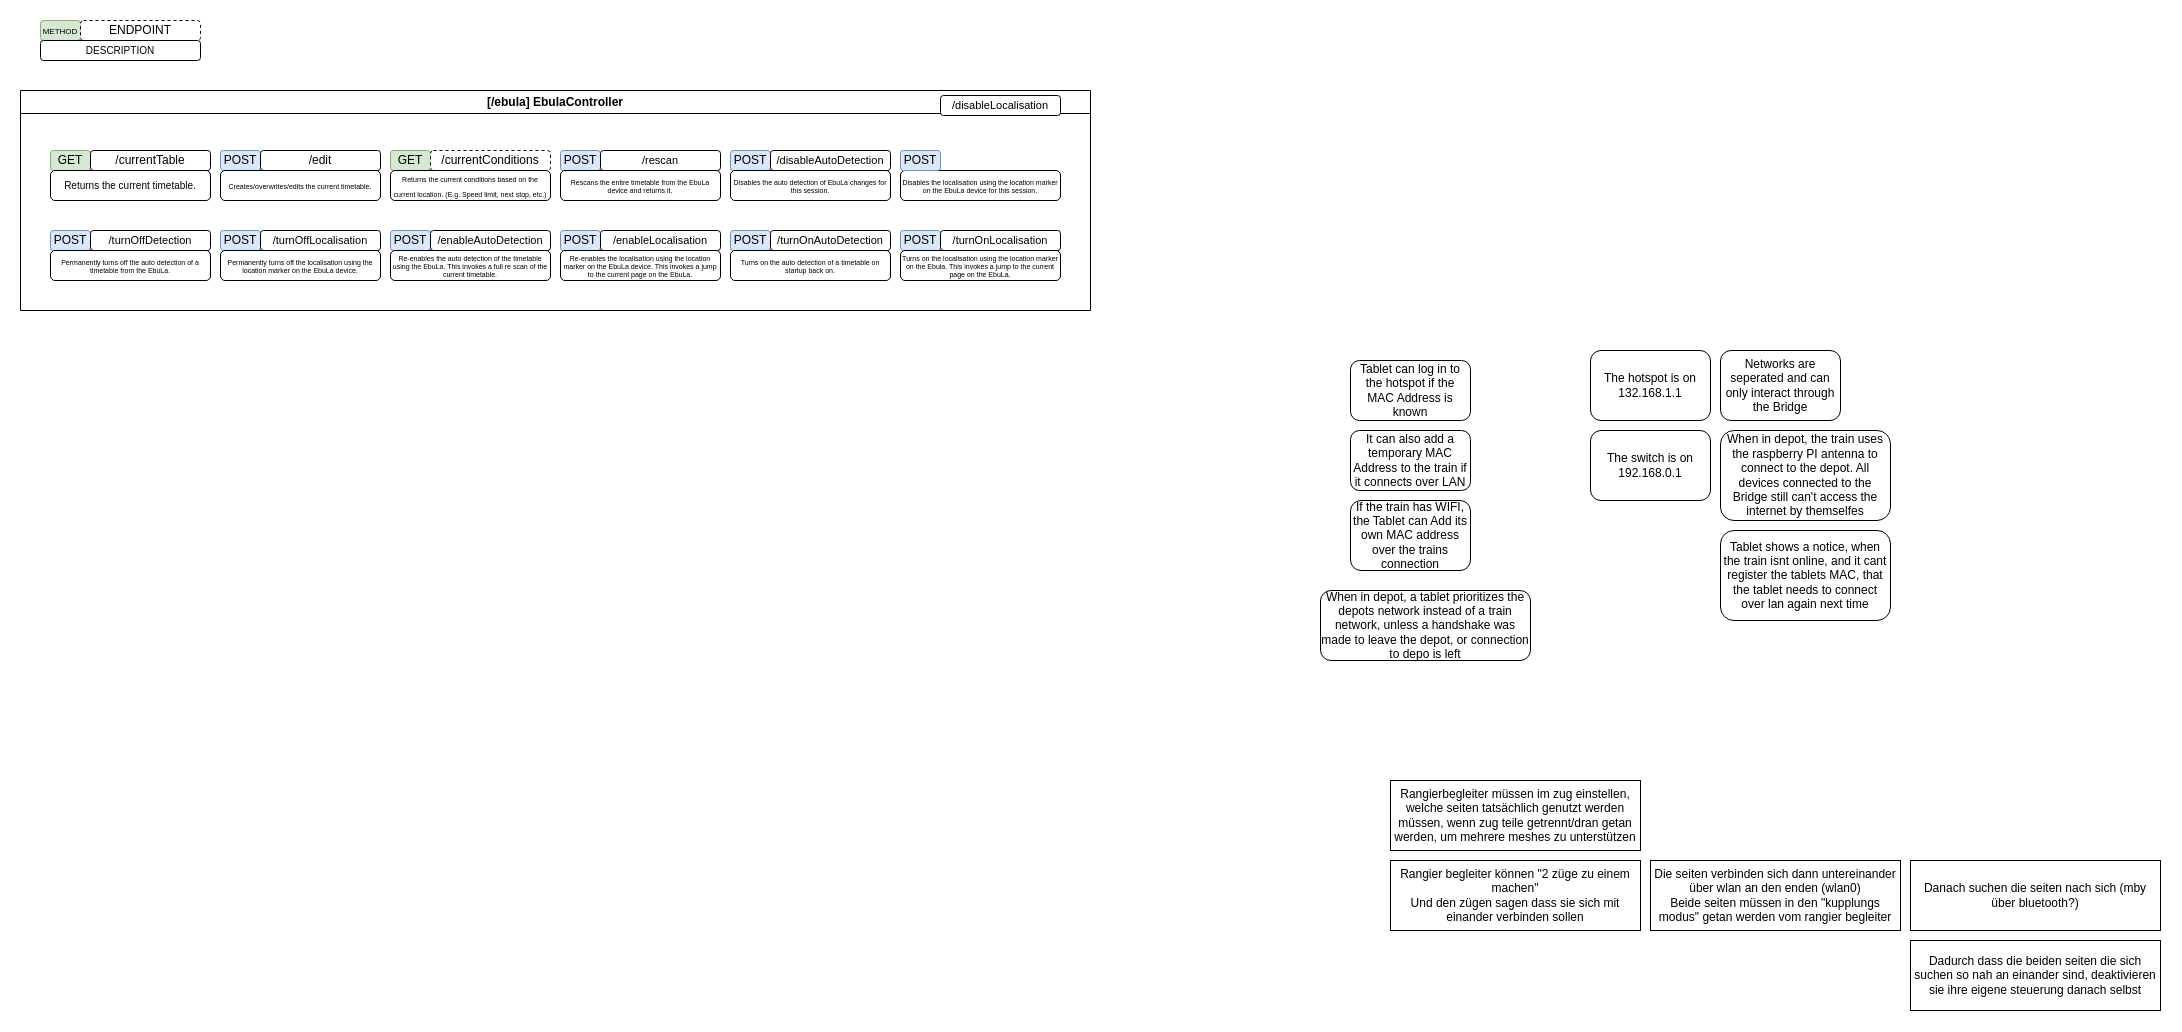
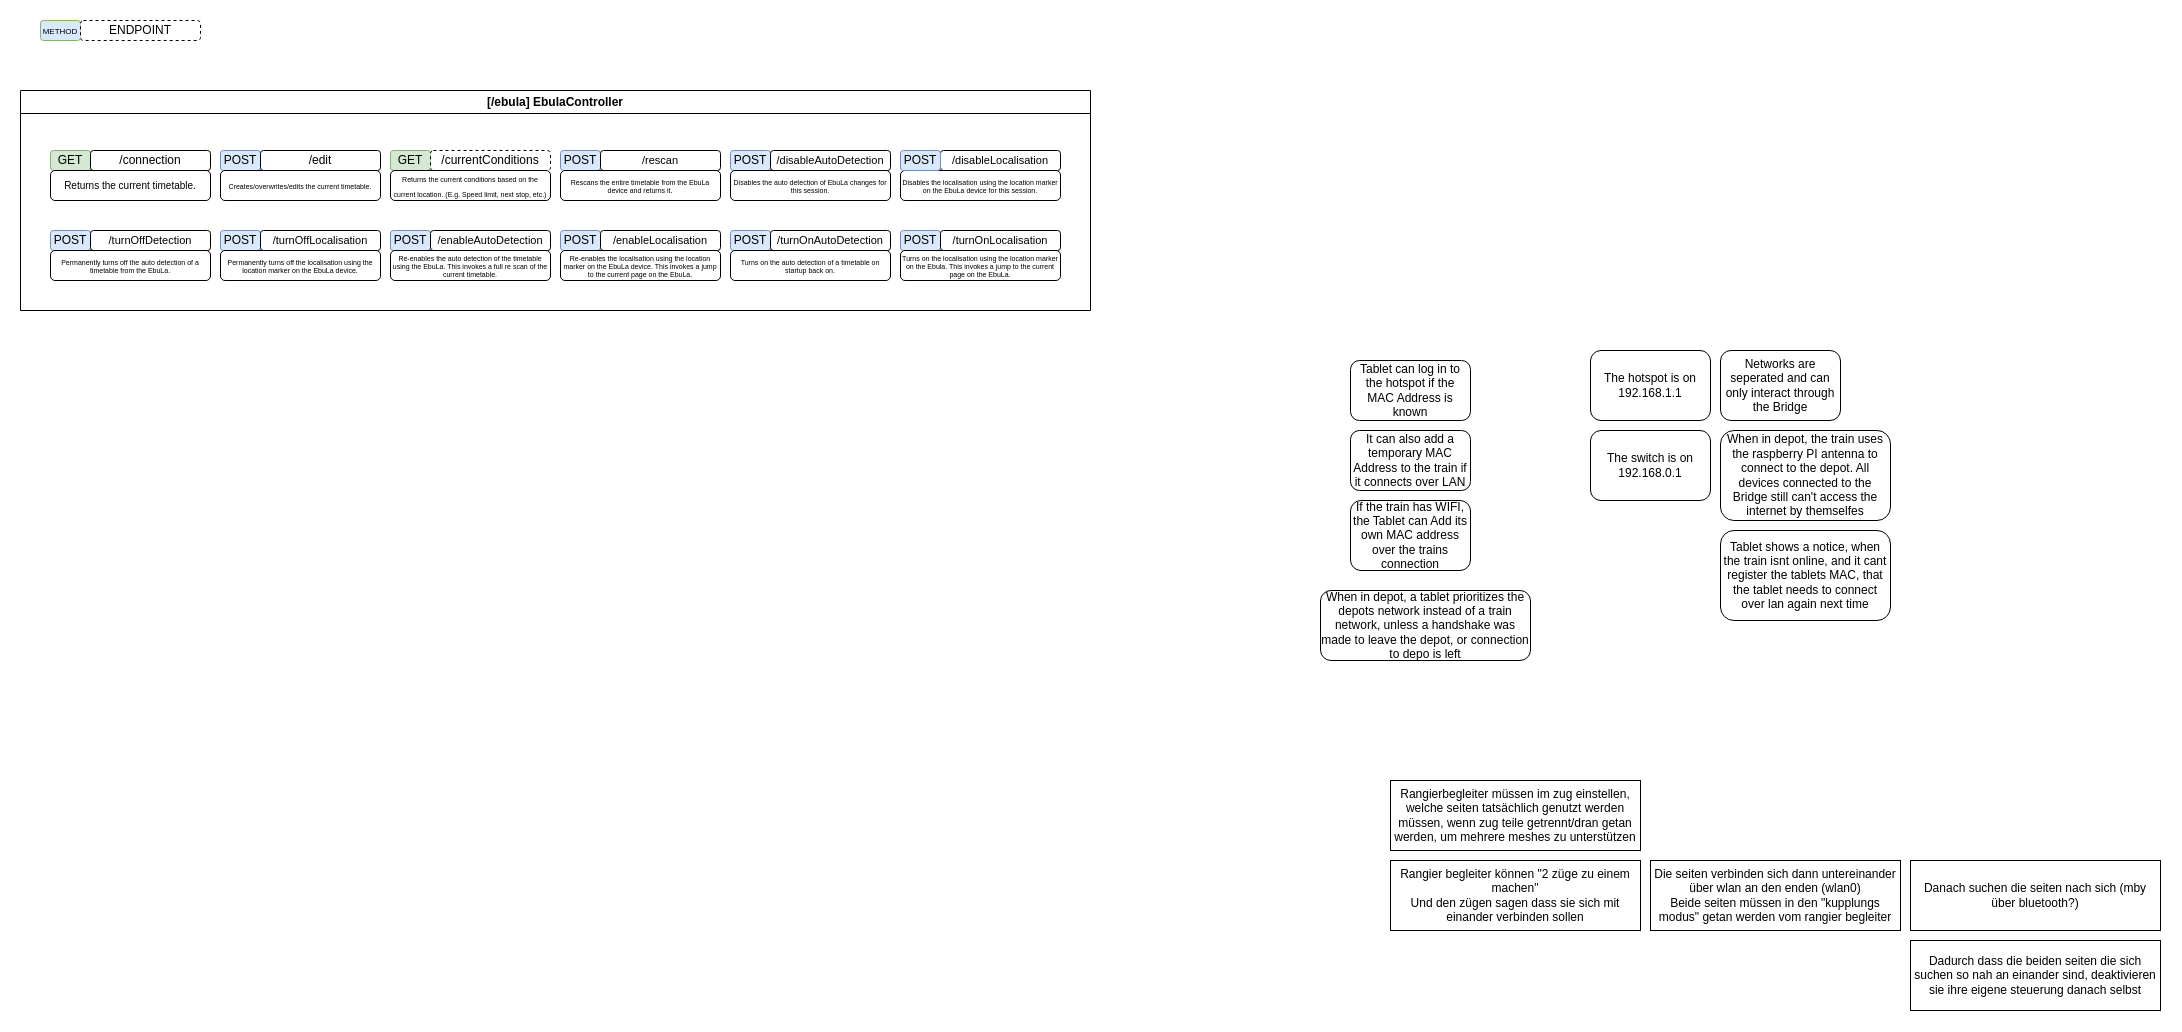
(61, 31) -> (61, 31)
(121, 51) -> none
(1001, 106) -> (1001, 161)
(151, 161) -> (151, 161)
(1651, 386) -> (1651, 386)
